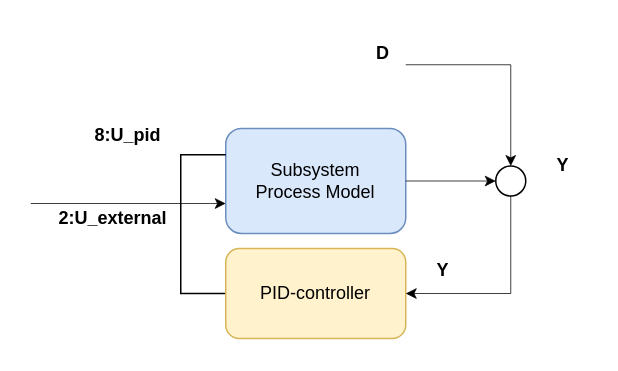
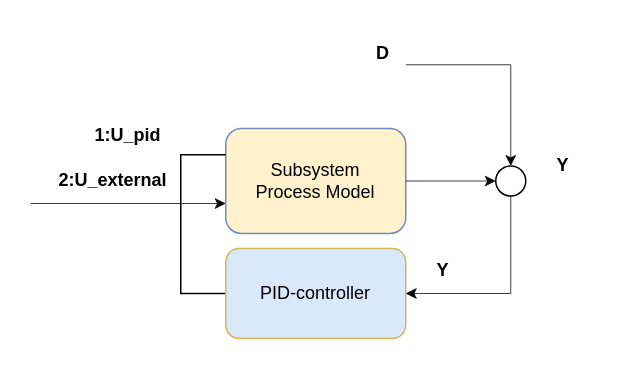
(128, 136) -> (128, 136)
(316, 181) -> (316, 181)
(113, 218) -> (113, 181)
(316, 293) -> (316, 293)
